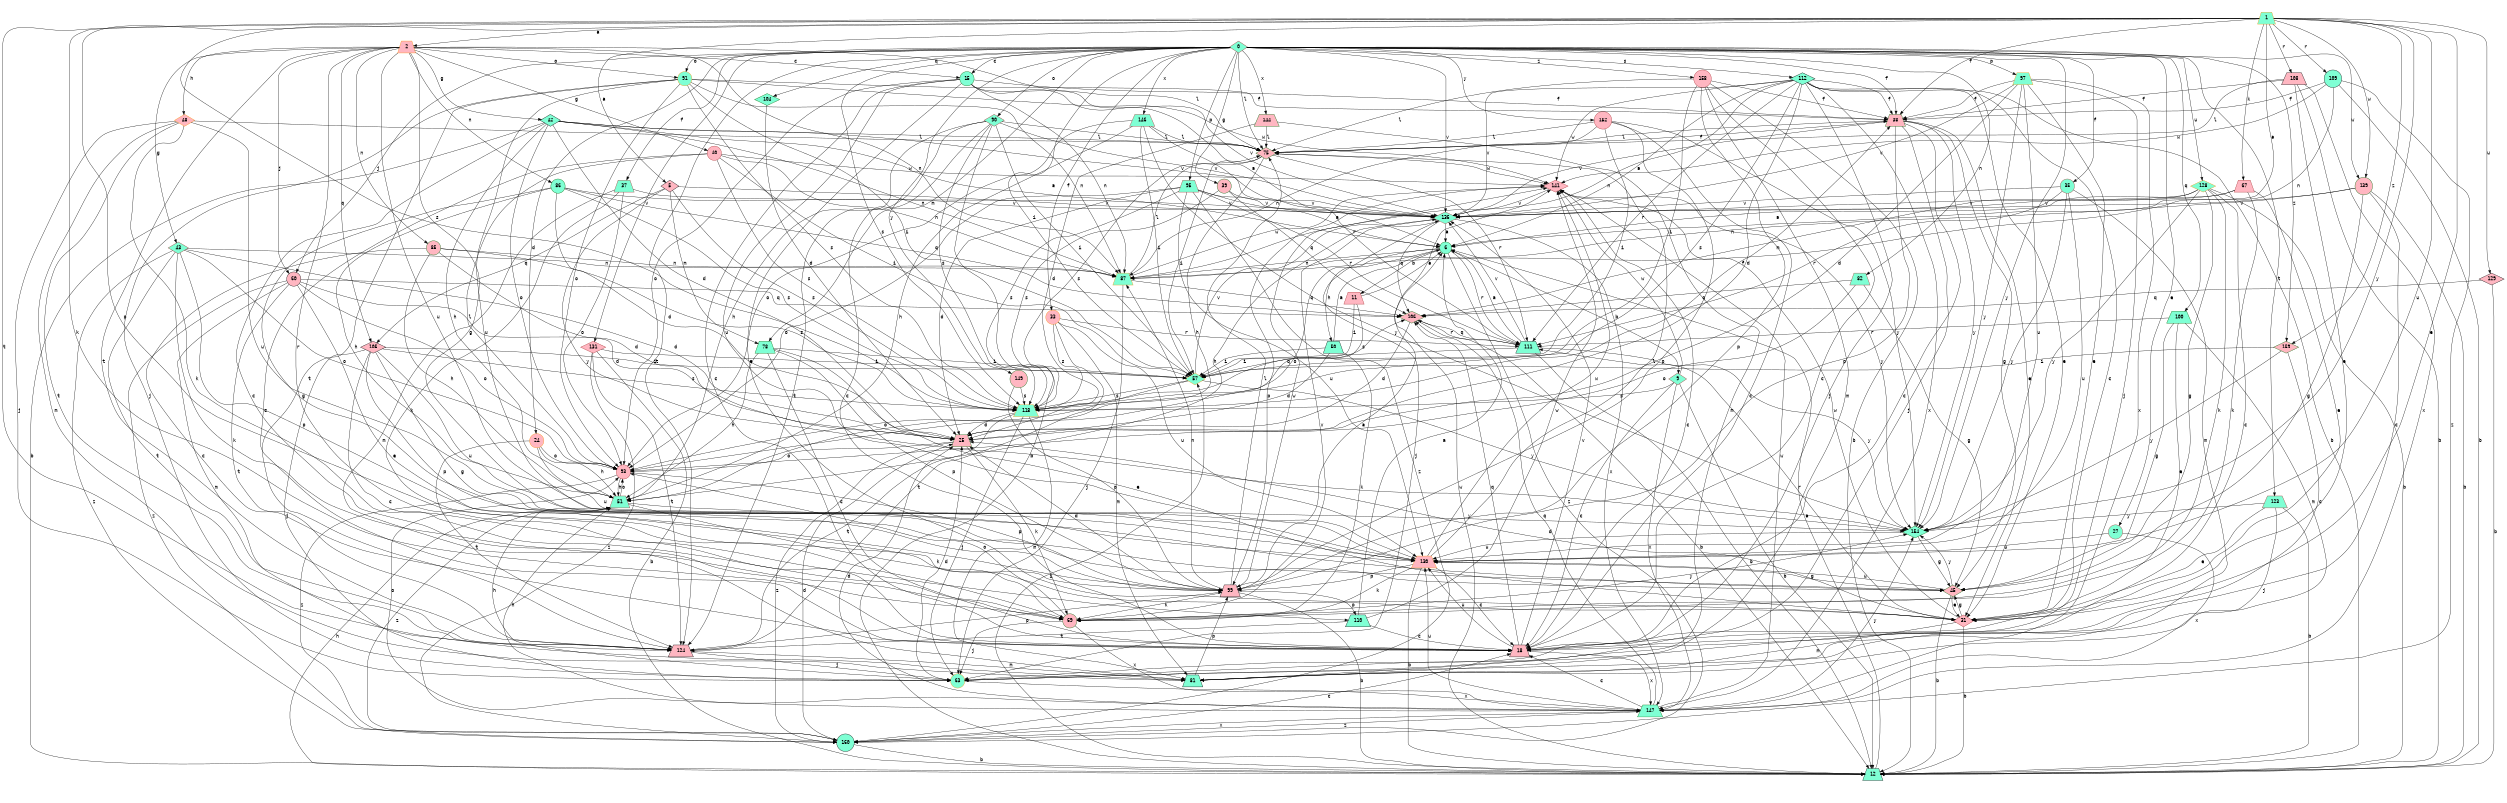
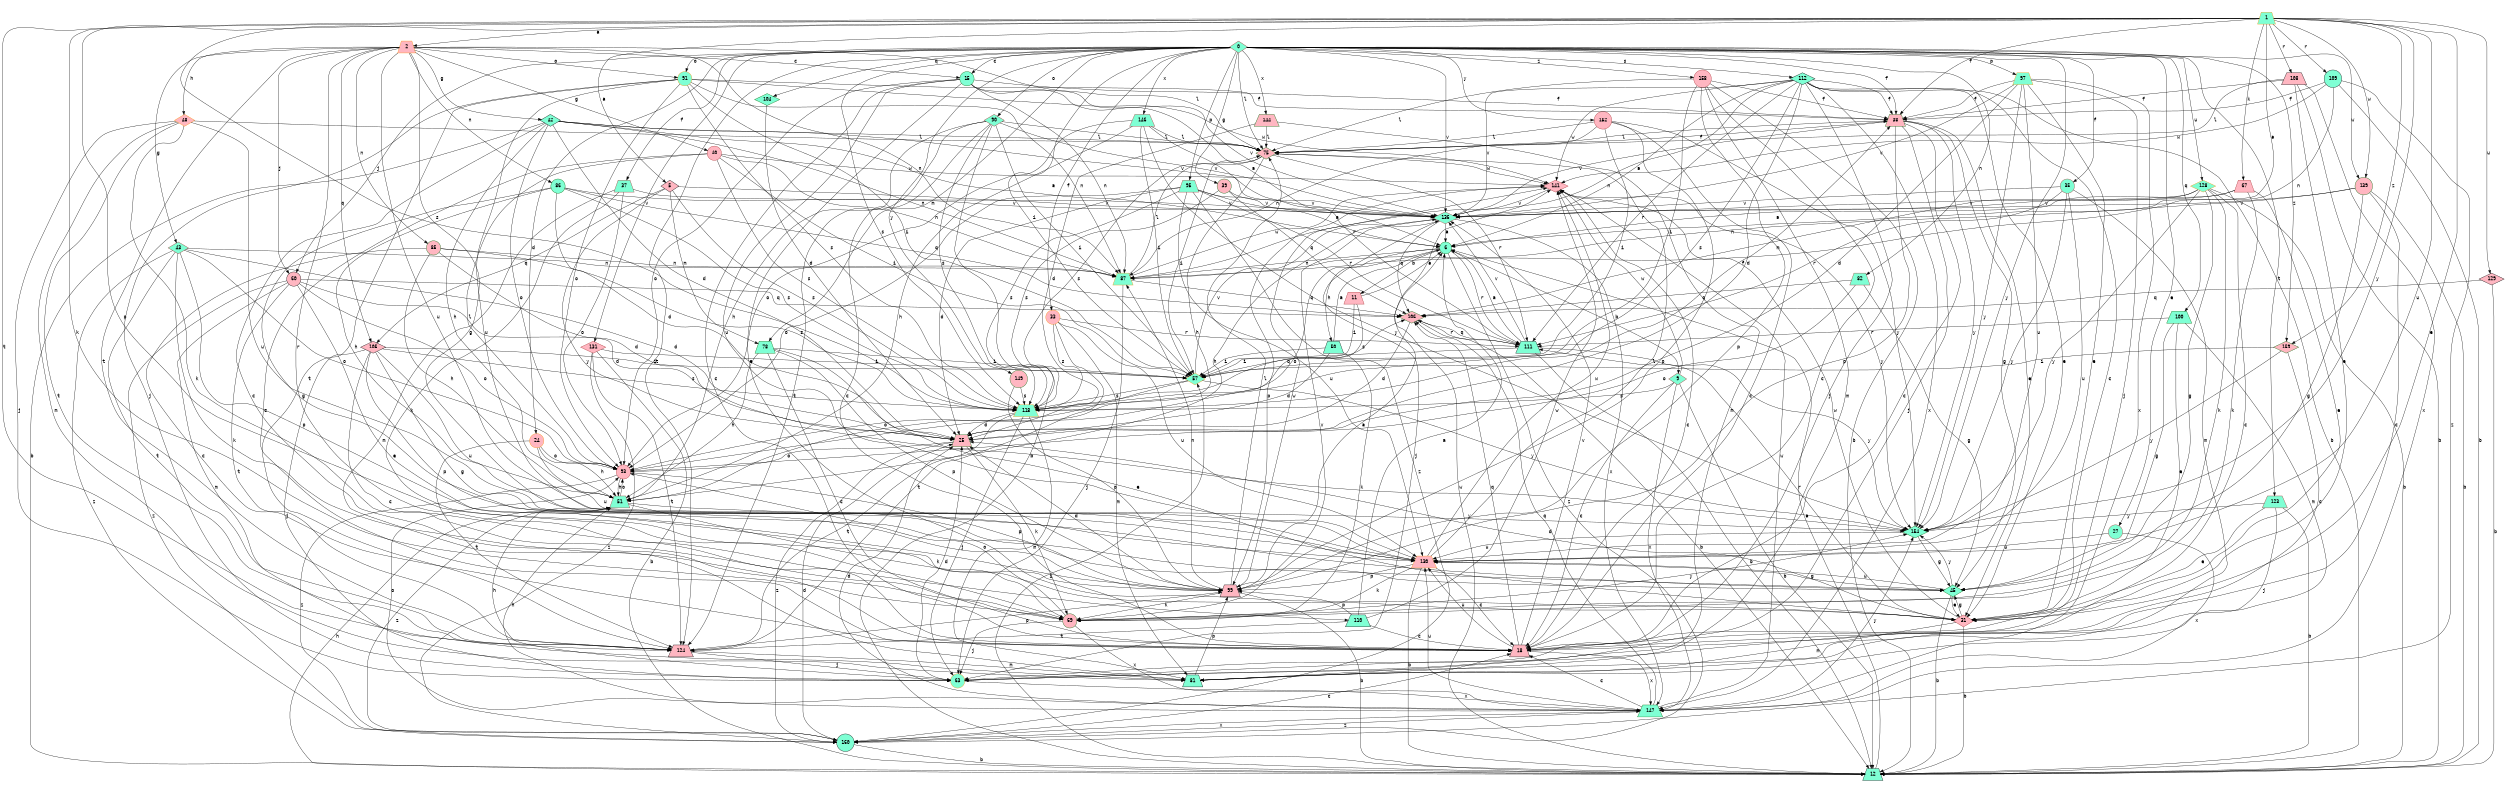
(1953, 591) -> (1953, 591)
(1299, 593) -> (1299, 596)
